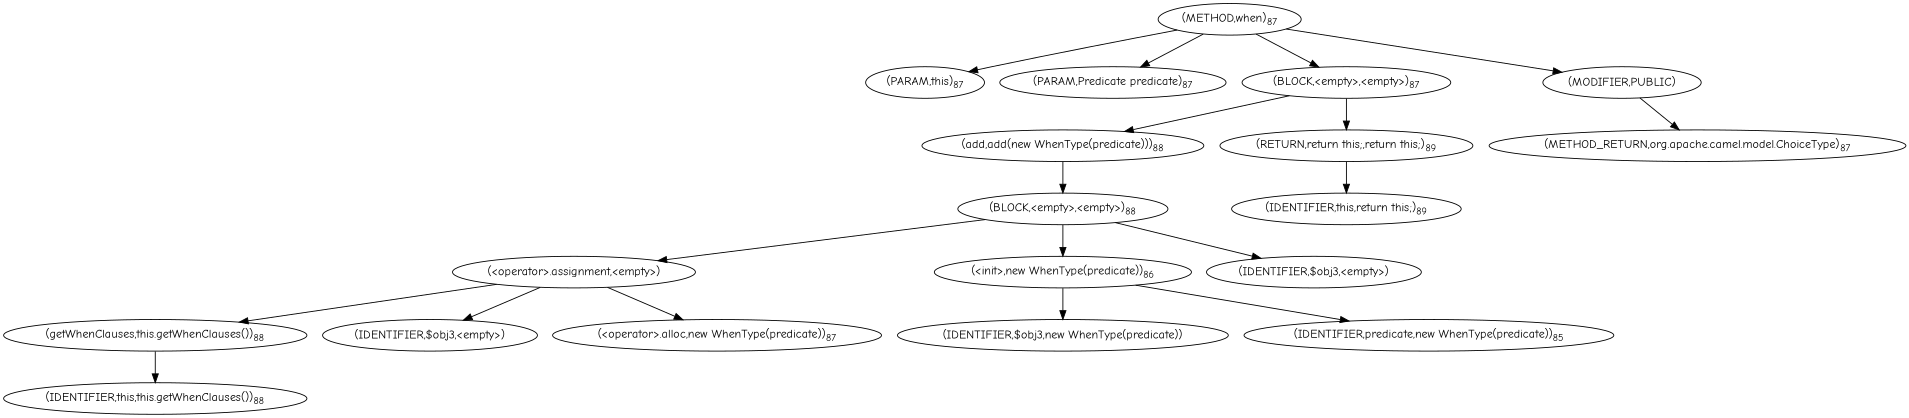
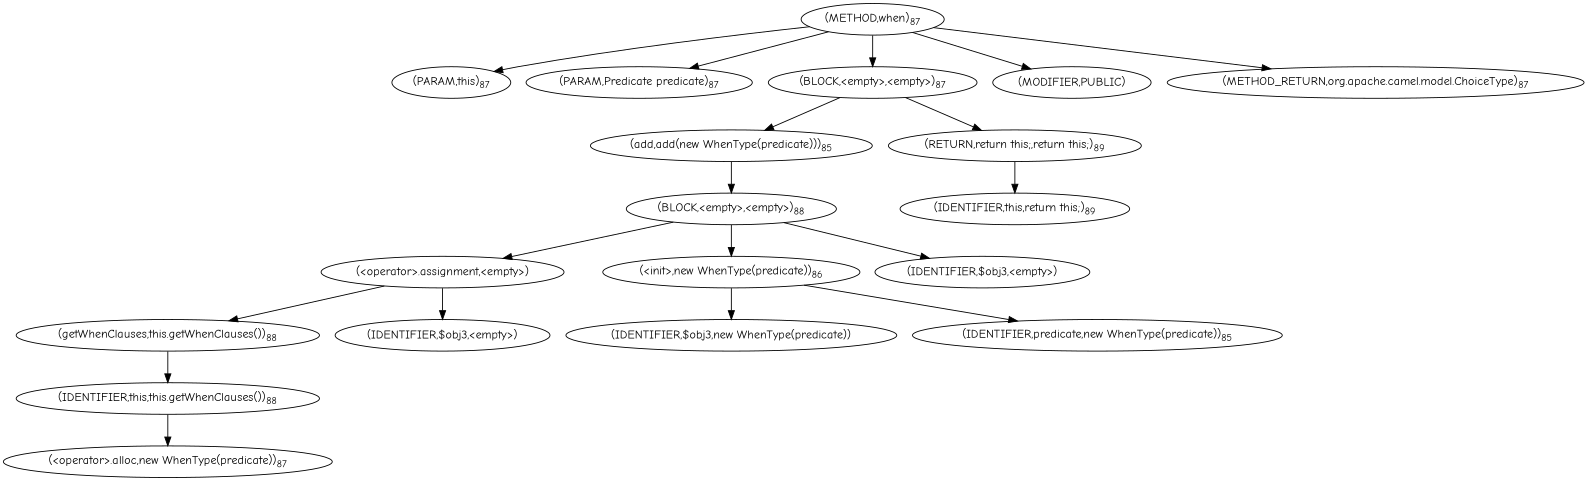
(1656, 111) -> (1098, 48)
(1159, 144) -> (827, 144)
(641, 302) -> (168, 426)
